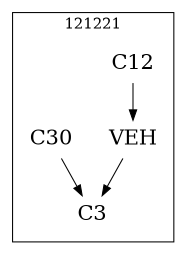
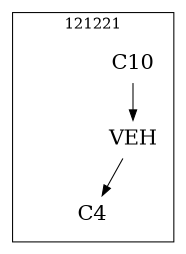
(133, 64) -> (133, 64)
(51, 139) -> none
(92, 215) -> (92, 215)
